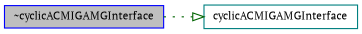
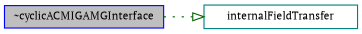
(281, 17) -> (281, 17)
